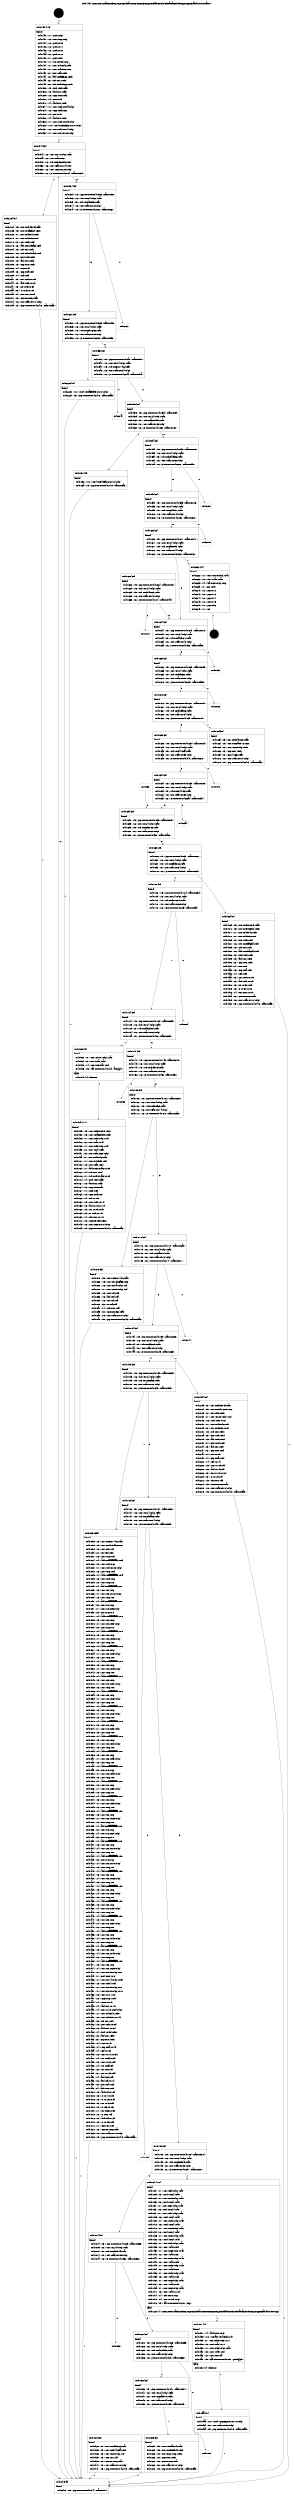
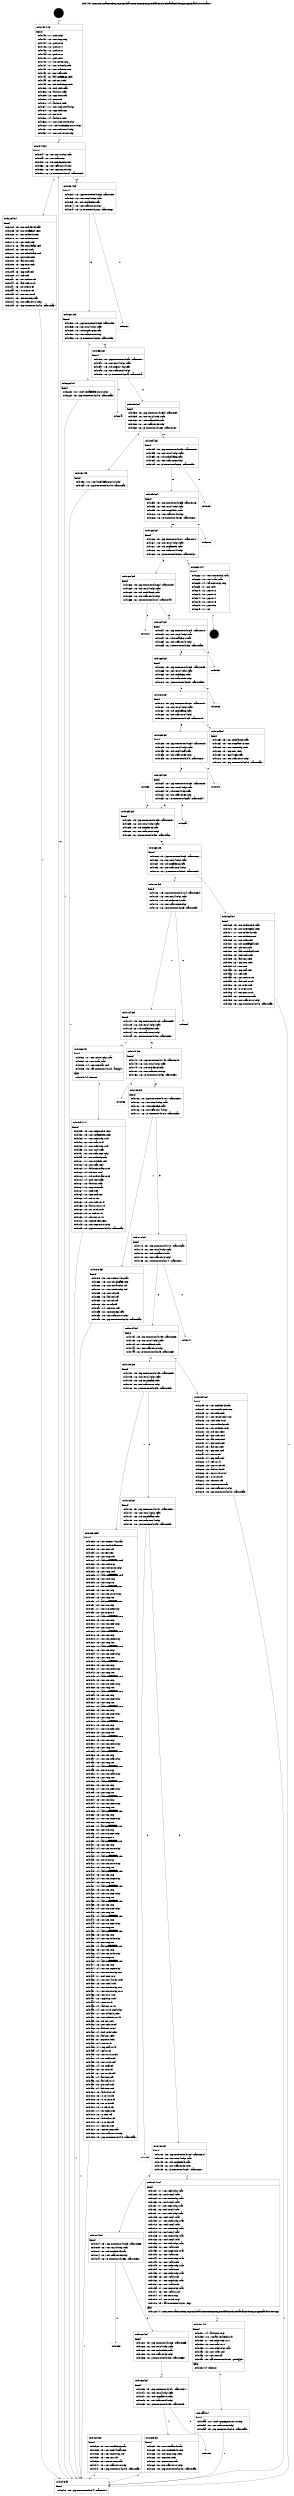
(179, 588) -> (160, 565)
(192, 2406) -> (187, 2431)
